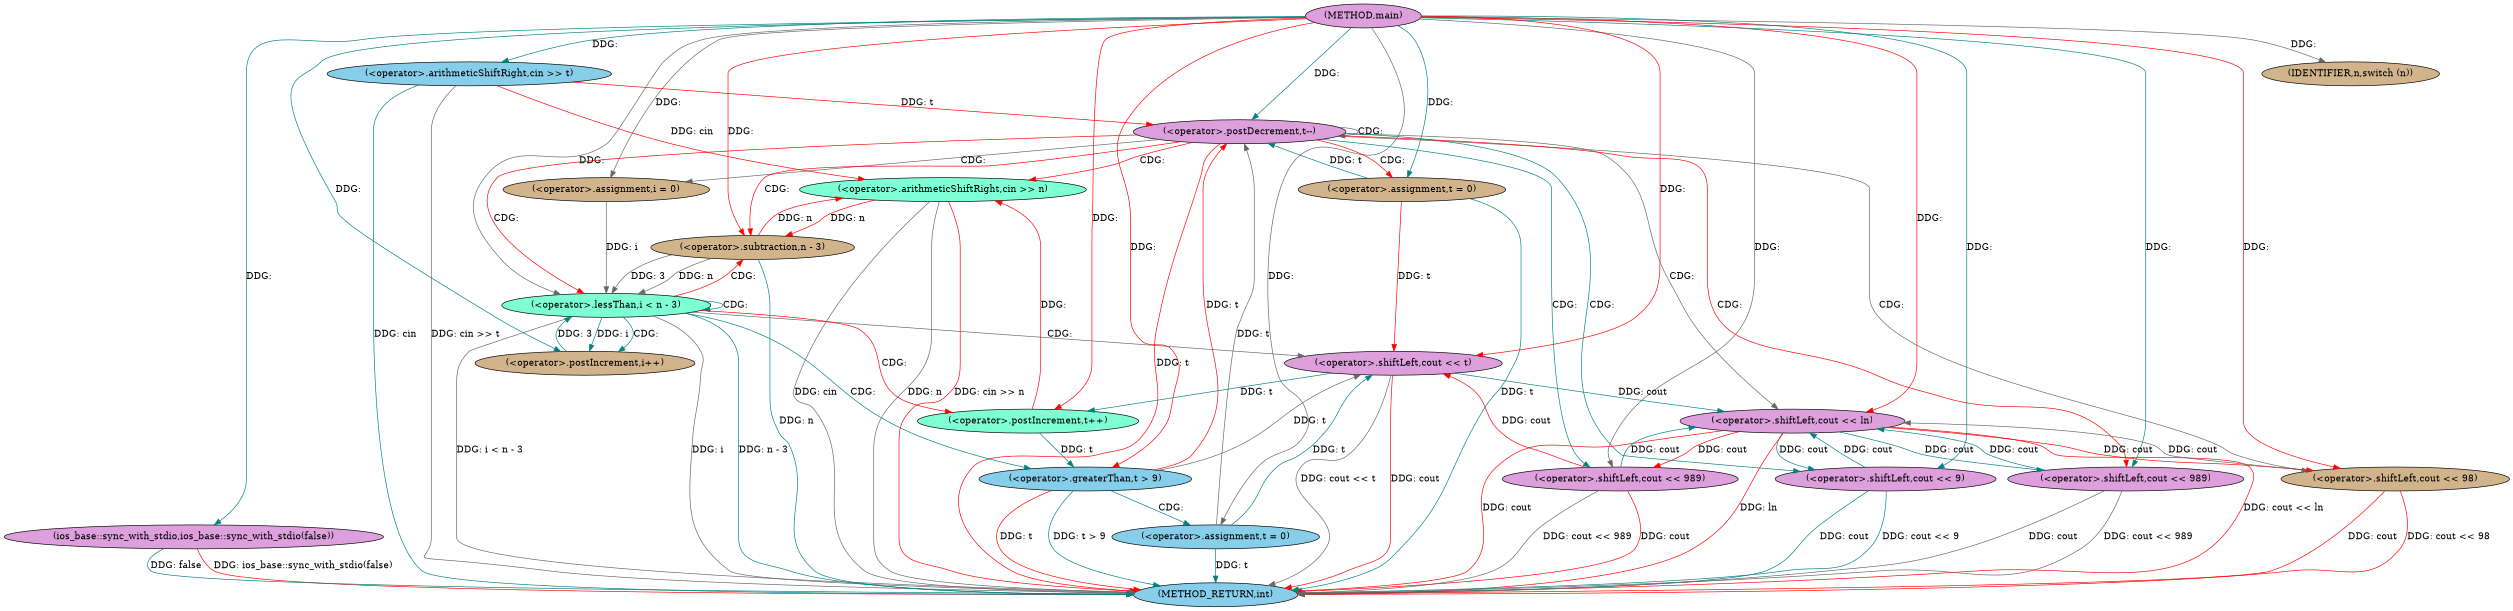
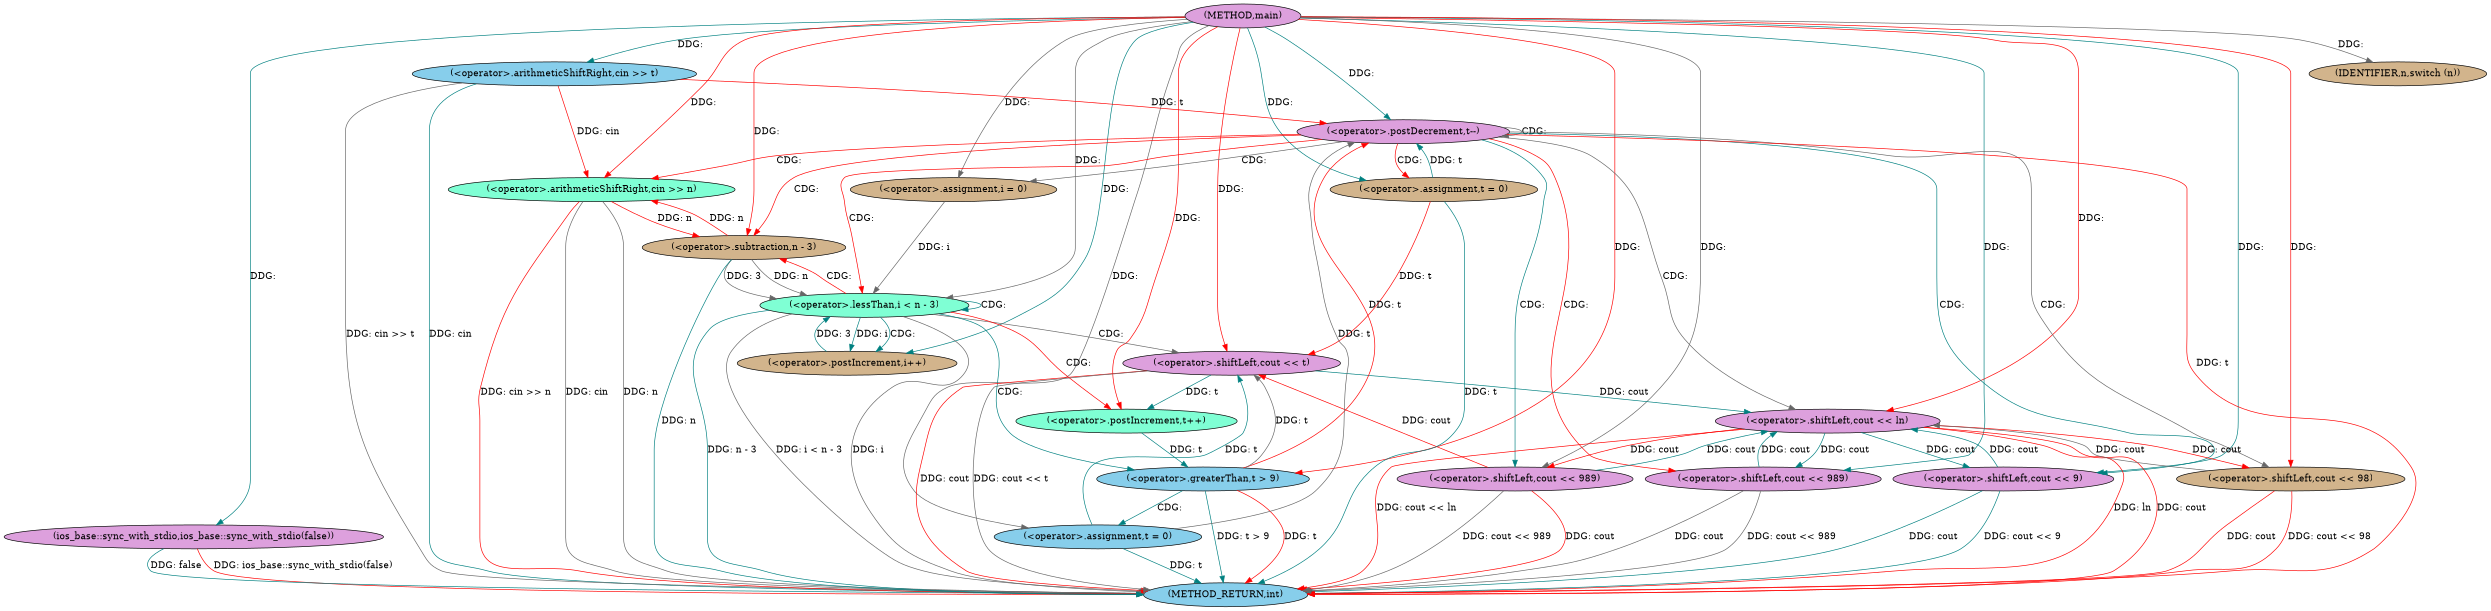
(1041, 297) -> (759, 36)
